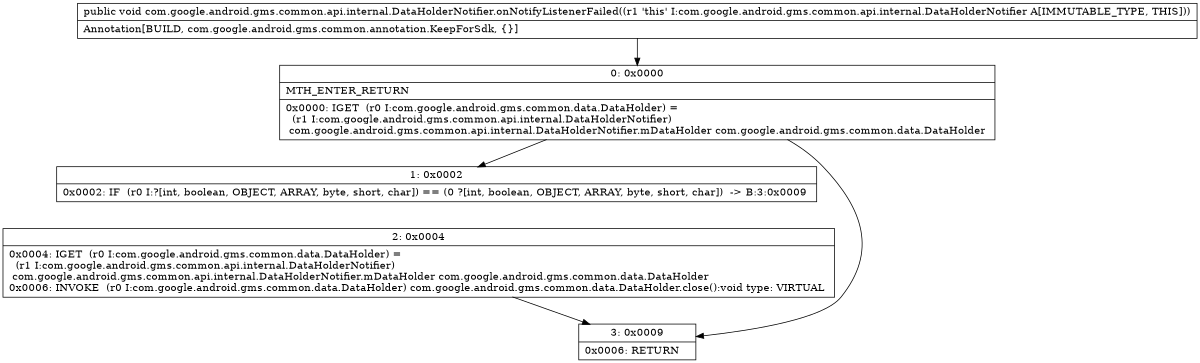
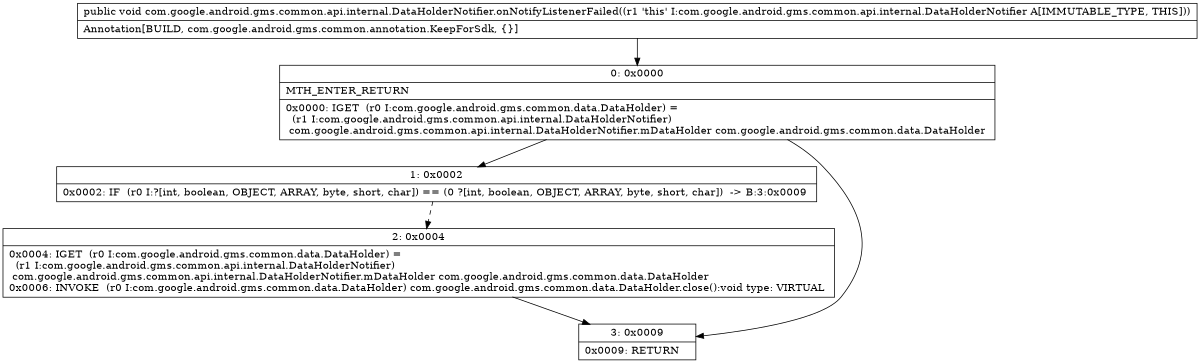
none -> (431, 211)
(637, 351) -> (637, 351)
